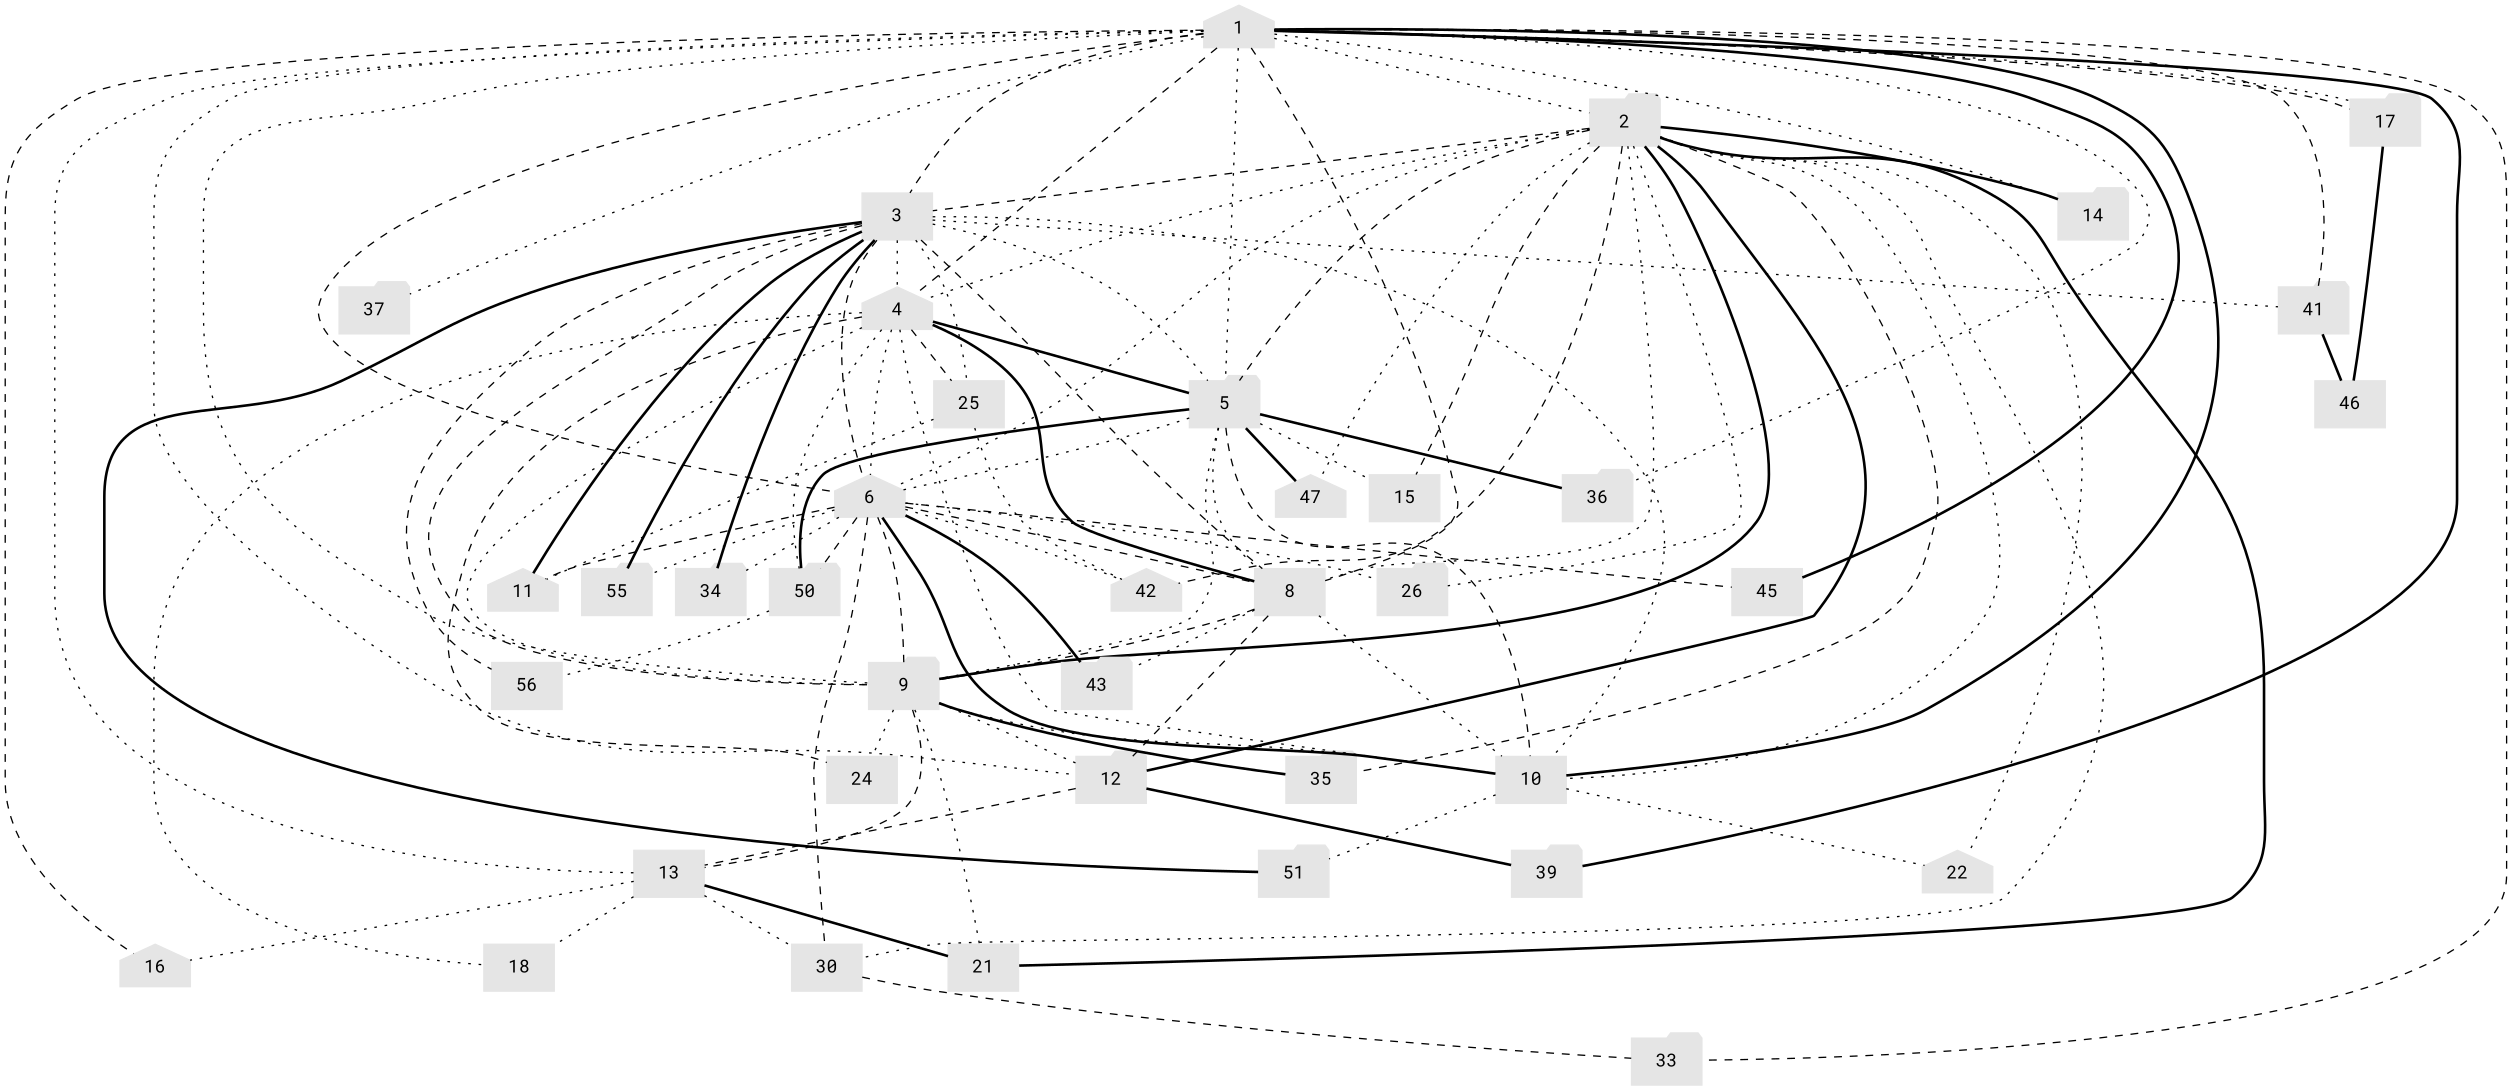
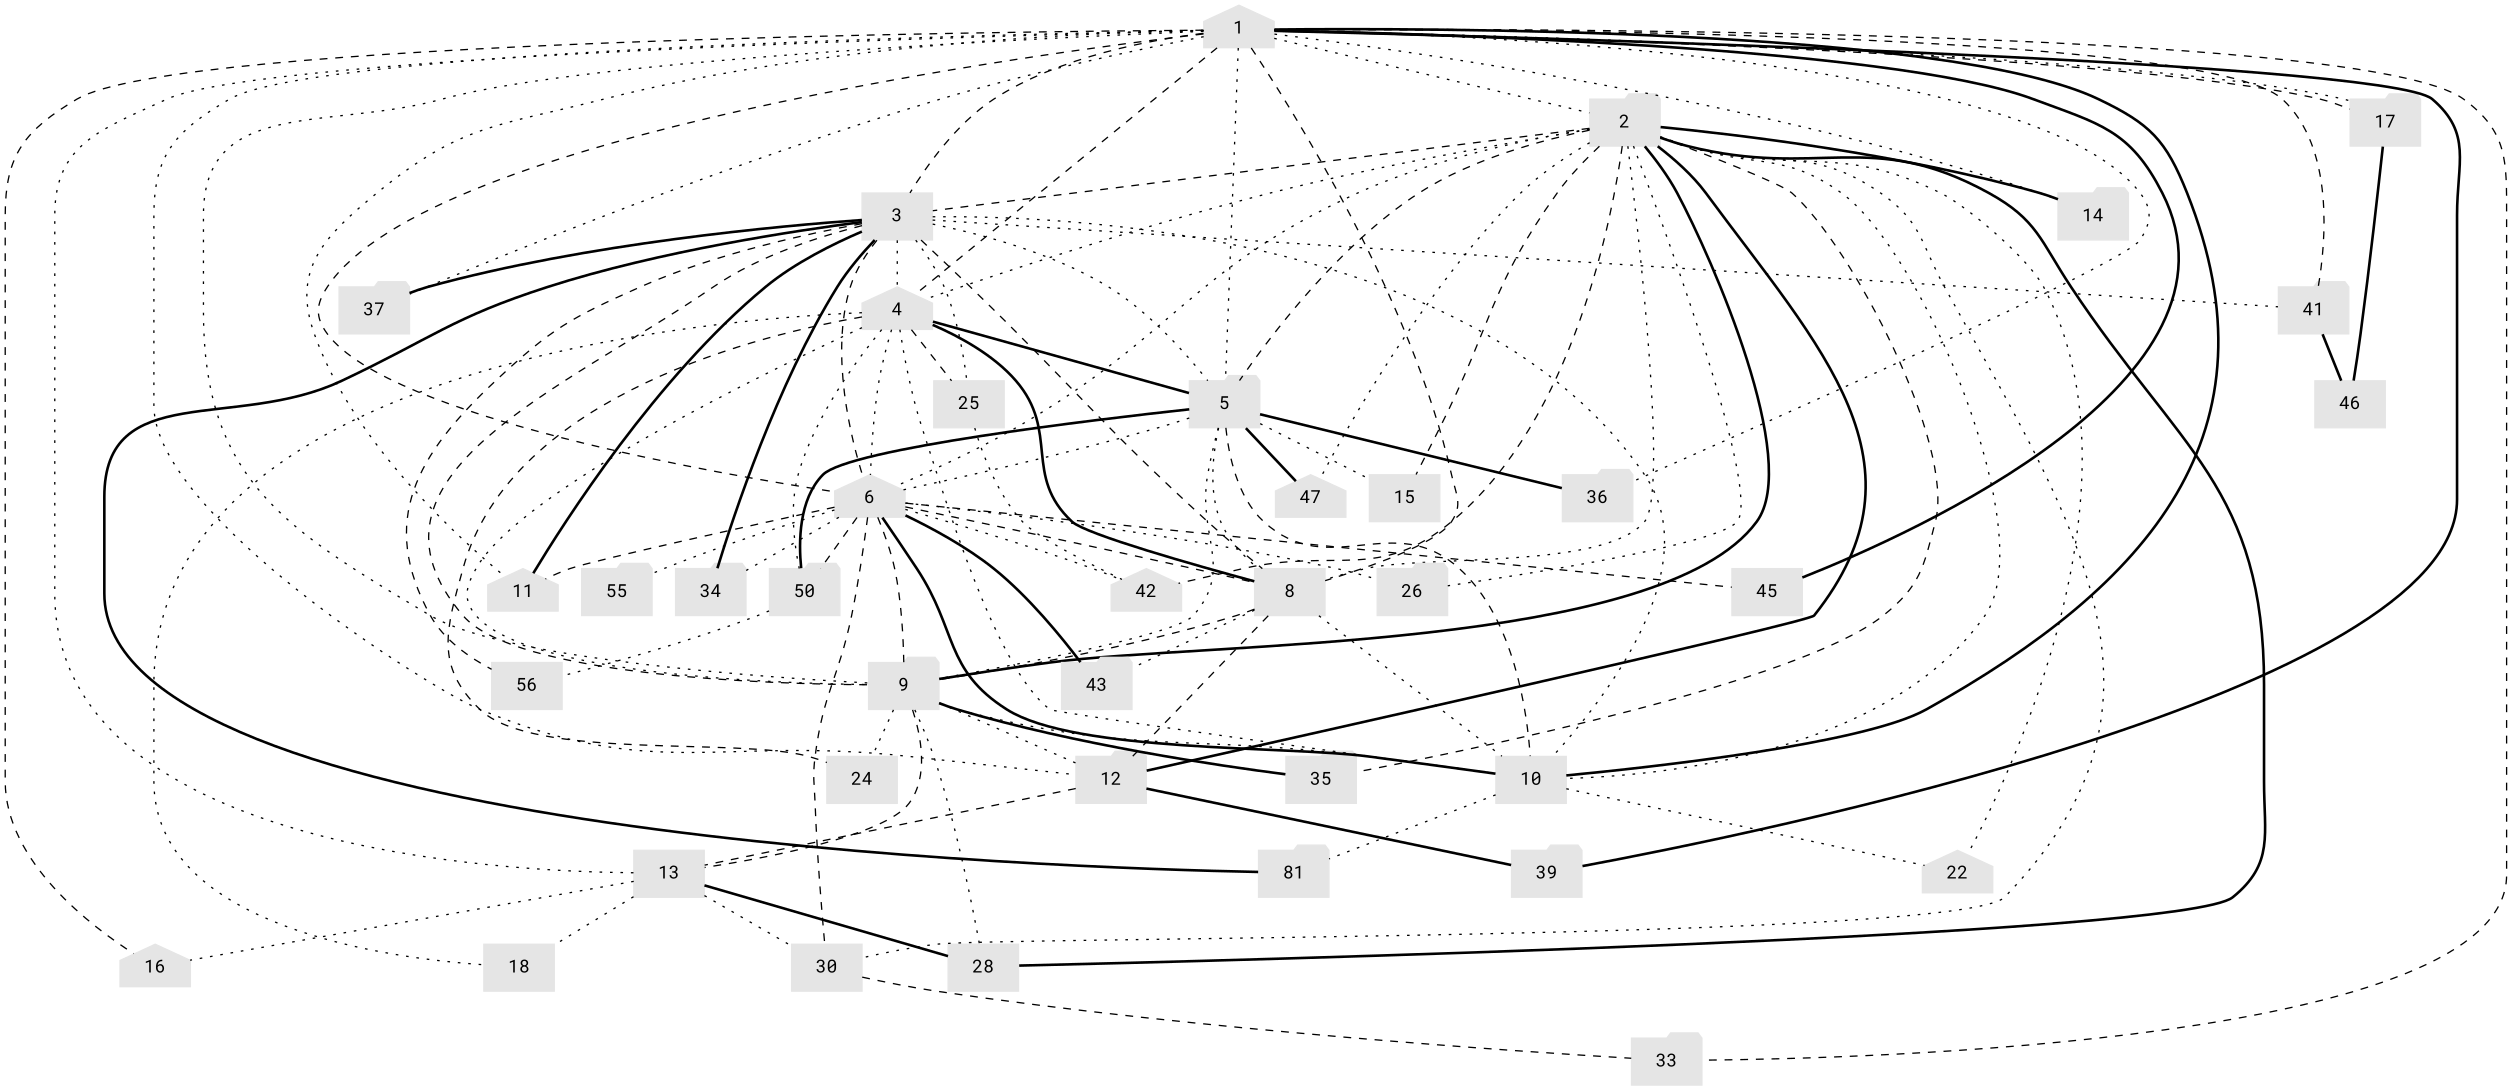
(740, 375) -> (634, 245)
(729, 501) -> (544, 114)
(1294, 874) -> (1294, 874)
(983, 968) -> (983, 968)
